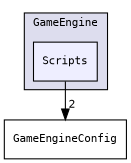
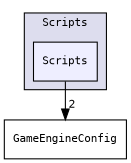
(66, 23) -> (65, 23)
